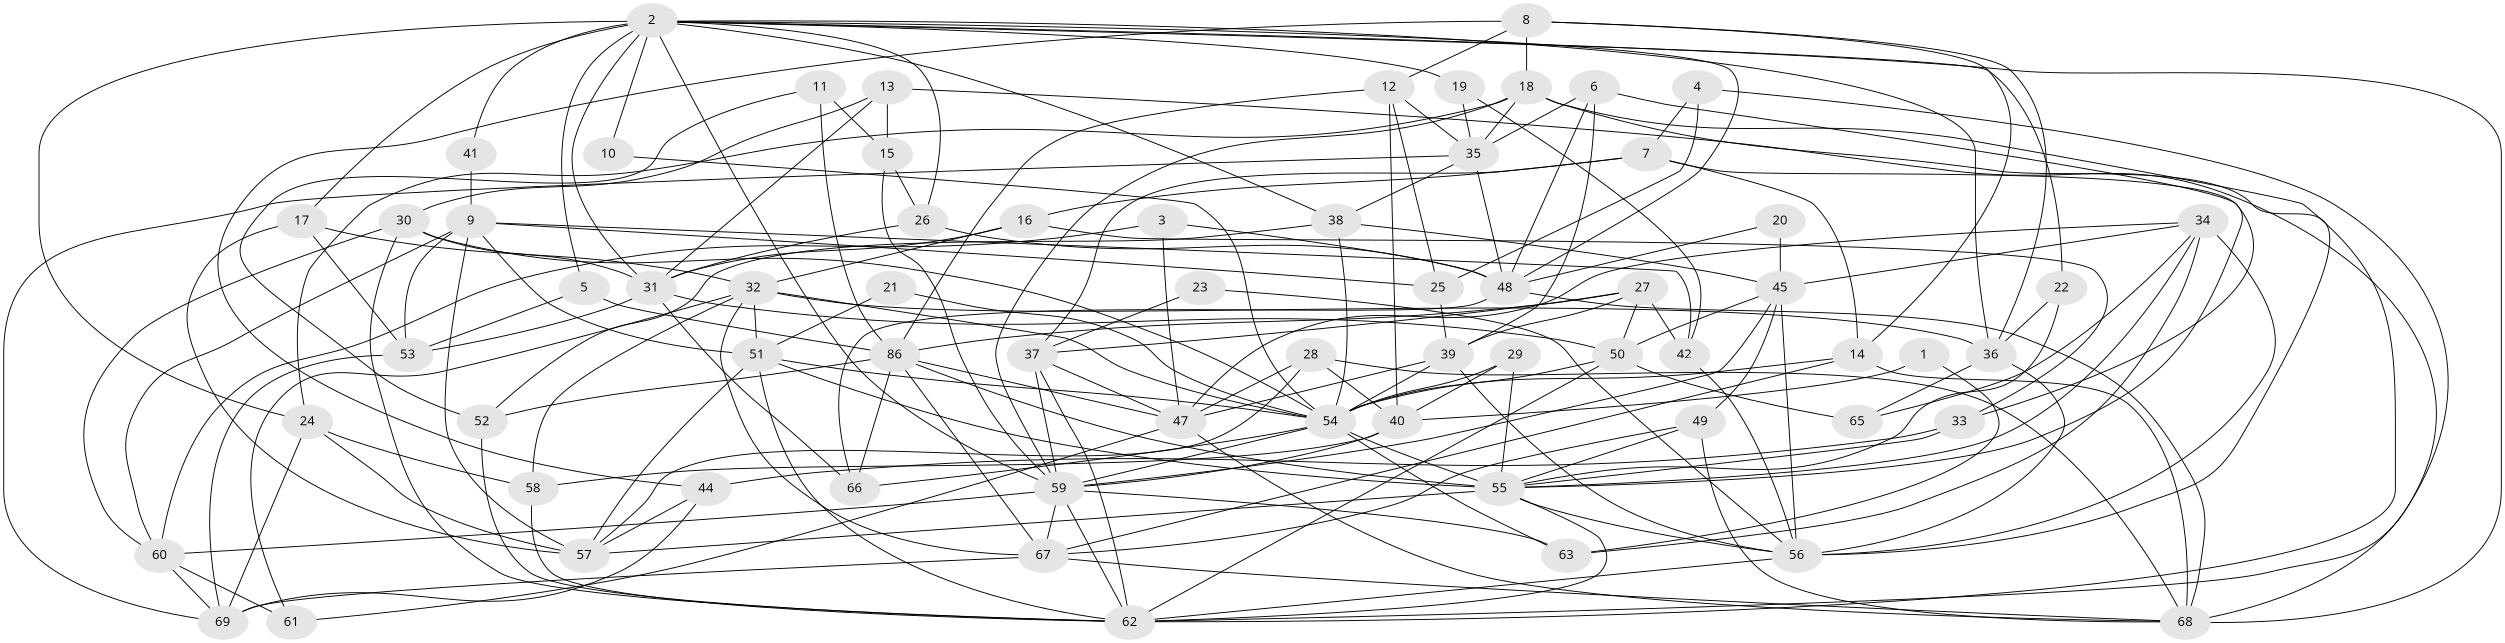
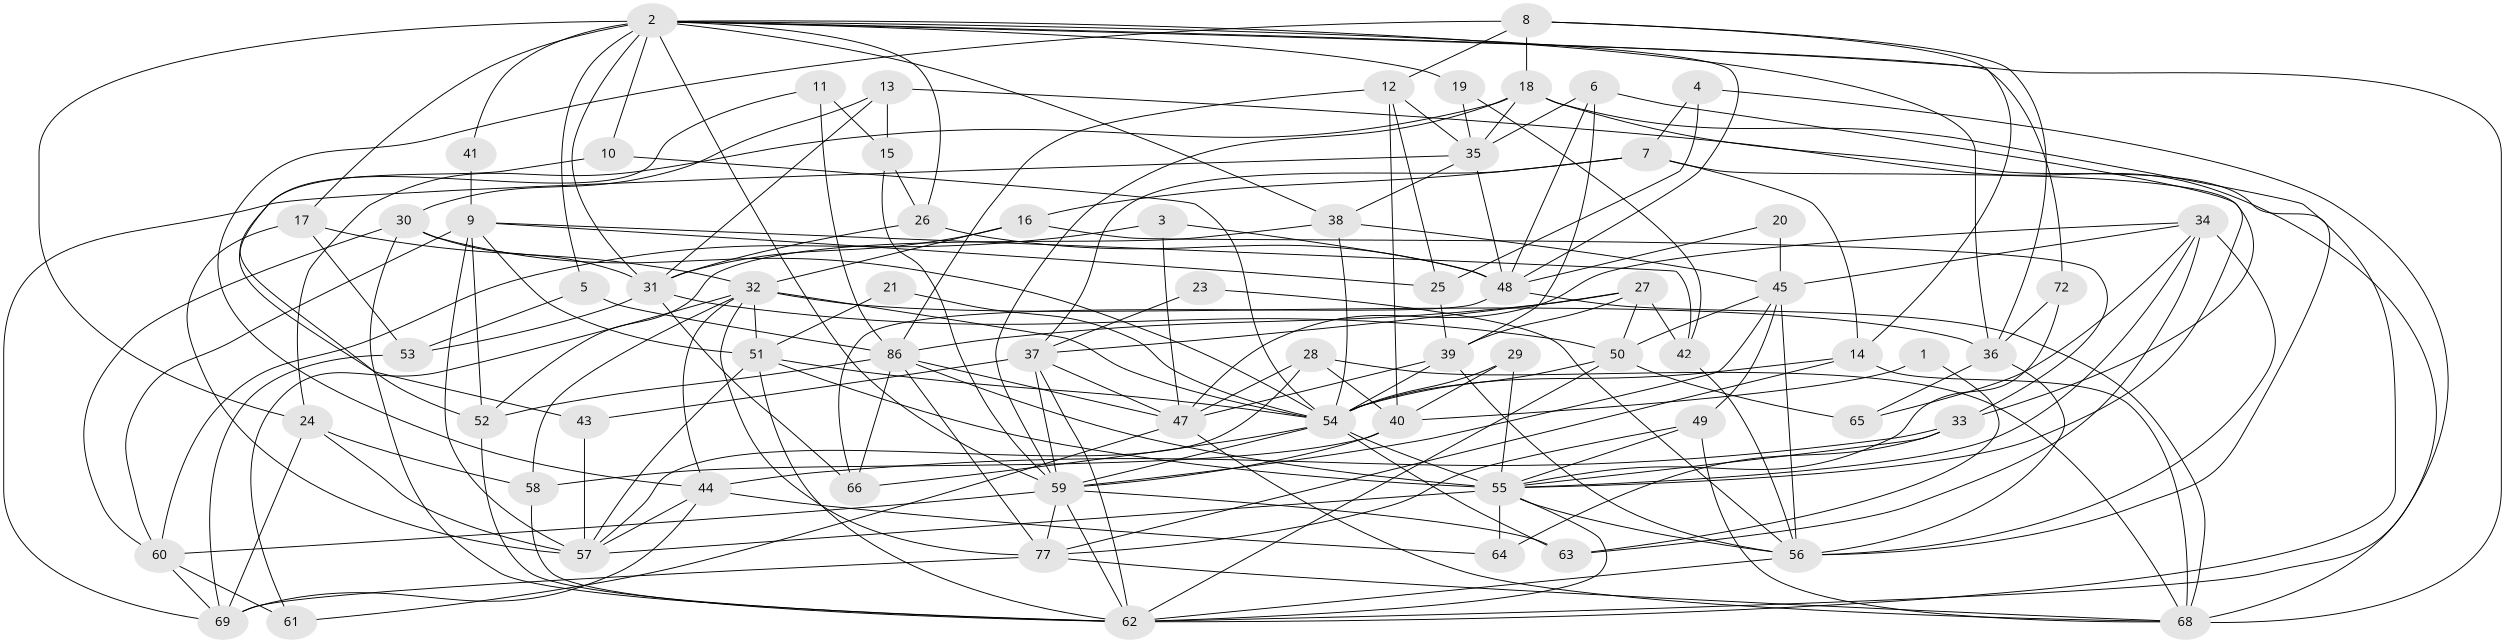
(412, 277) -> (477, 321)
(2062, 288) -> (2062, 288)
none -> (684, 377)
none -> (584, 422)
(1043, 556) -> (1043, 556)
none -> (1500, 556)
